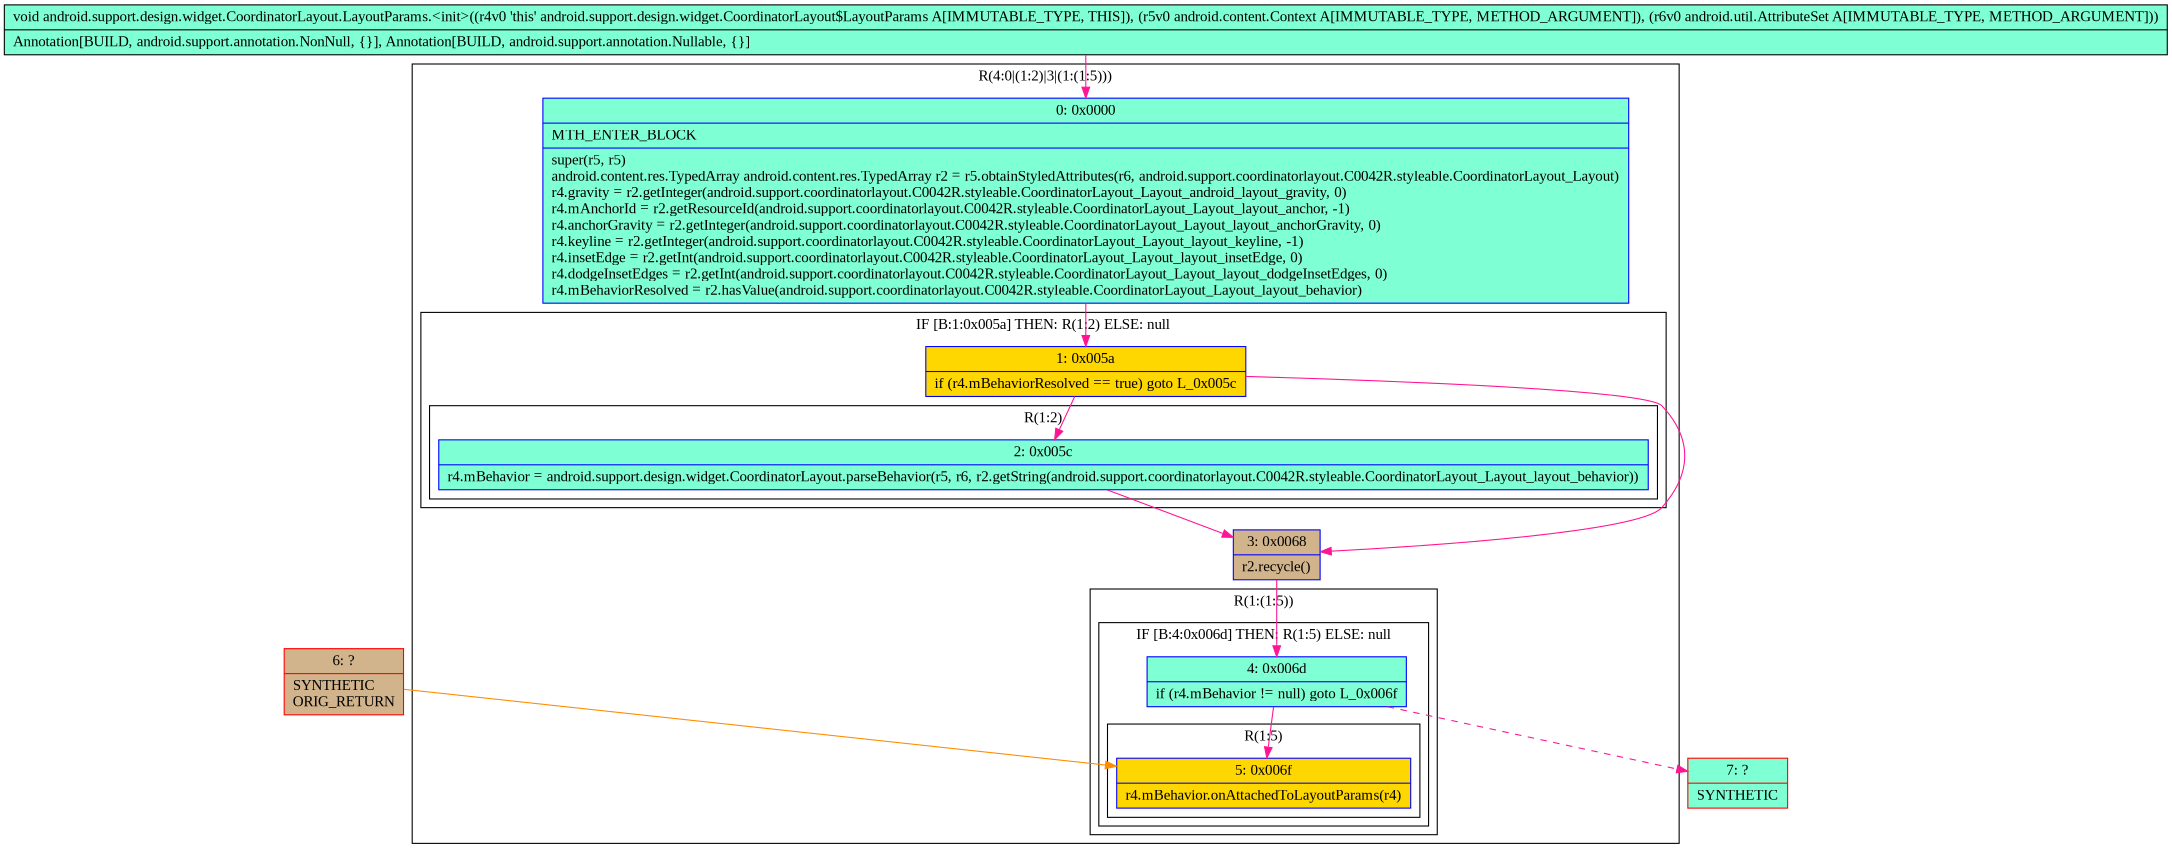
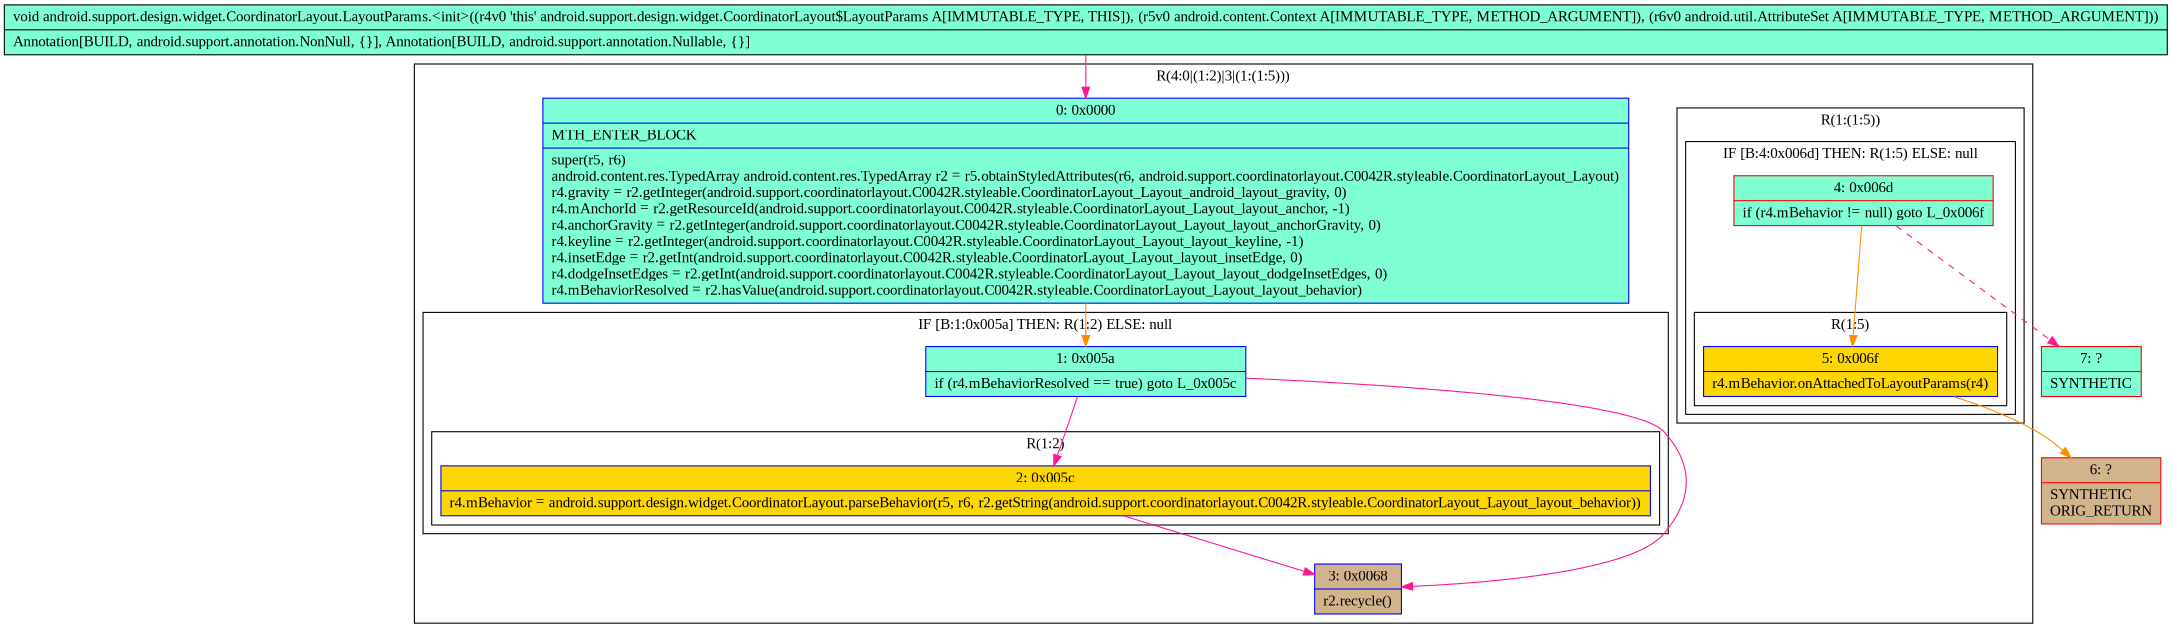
(589, 160) -> (589, 160)
(1086, 319) -> (1086, 319)
(1086, 372) -> (1086, 372)
(1044, 465) -> (1046, 491)
(1277, 613) -> none
(1277, 682) -> (1864, 201)
(755, 727) -> (2011, 418)
(1270, 731) -> (1857, 281)
